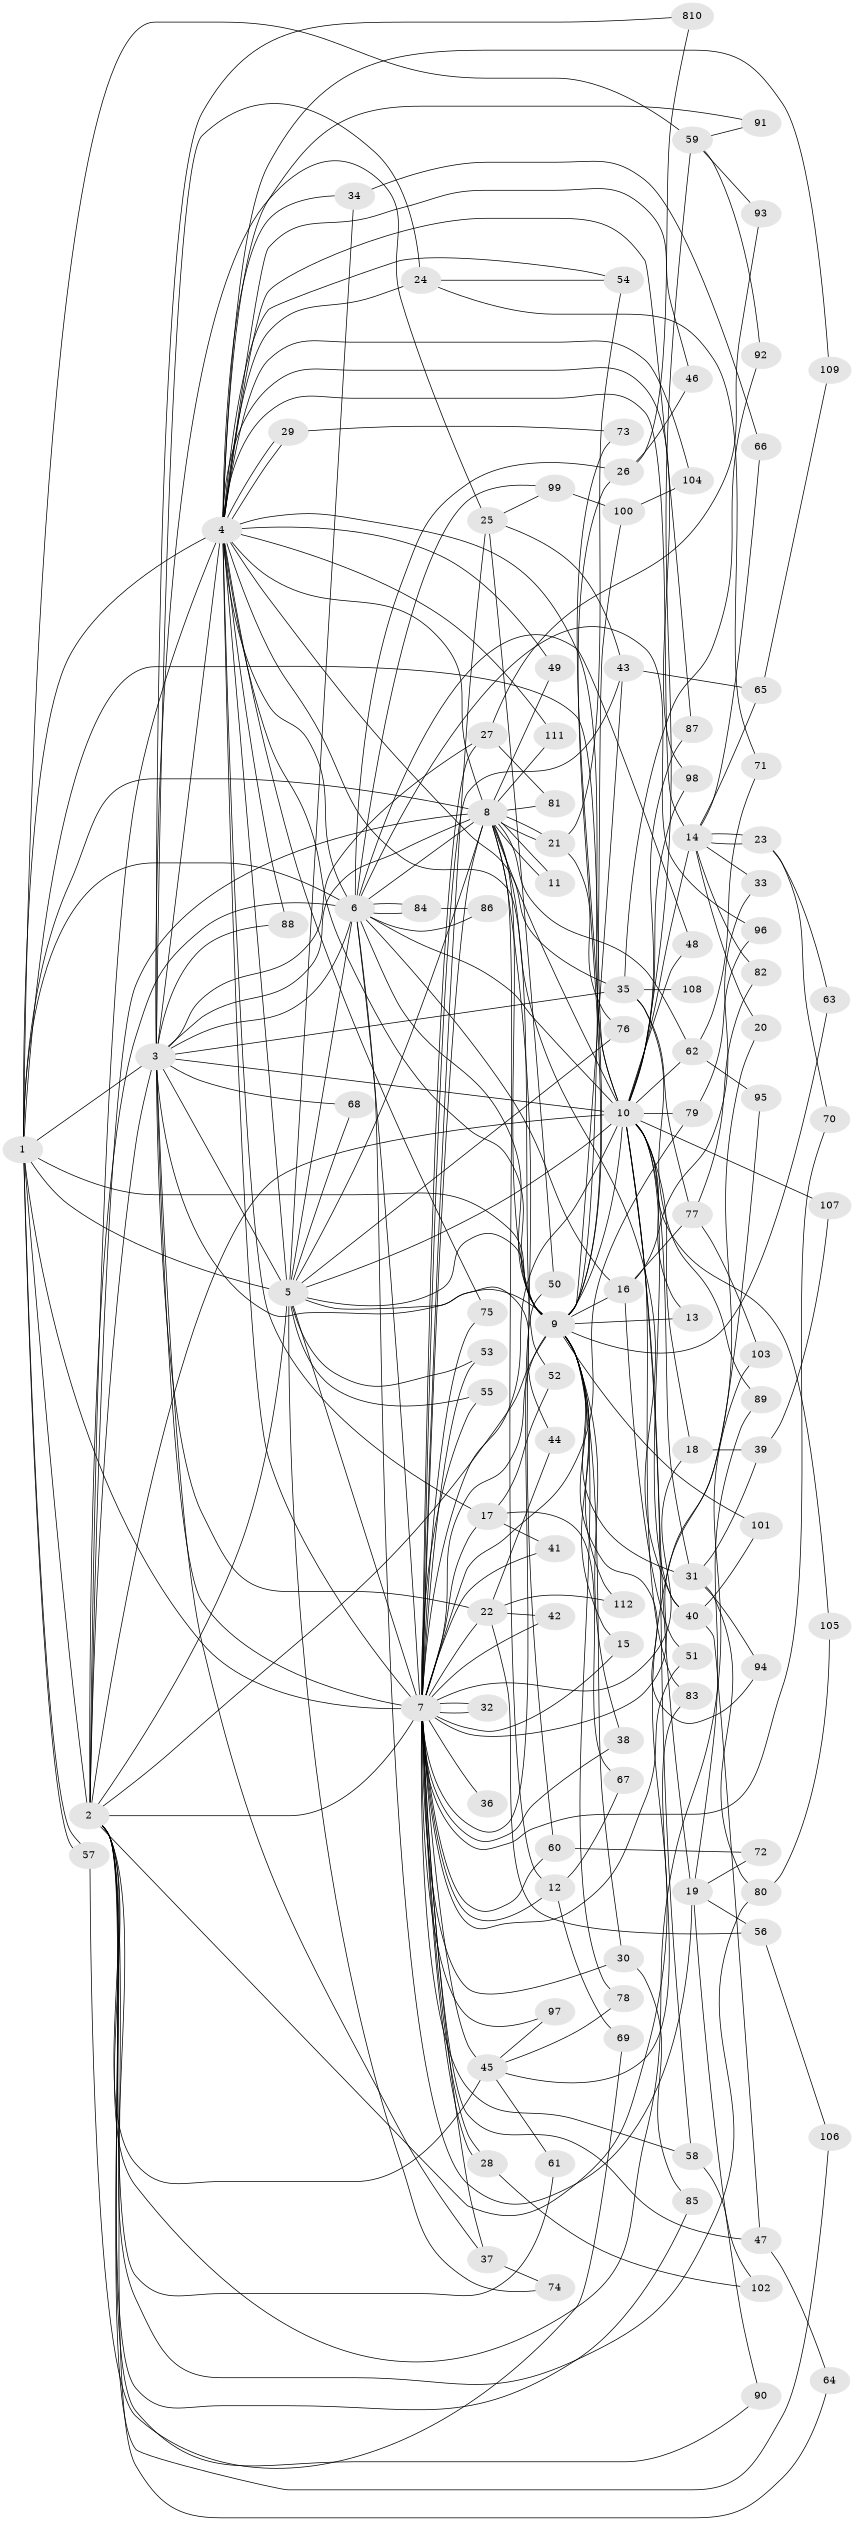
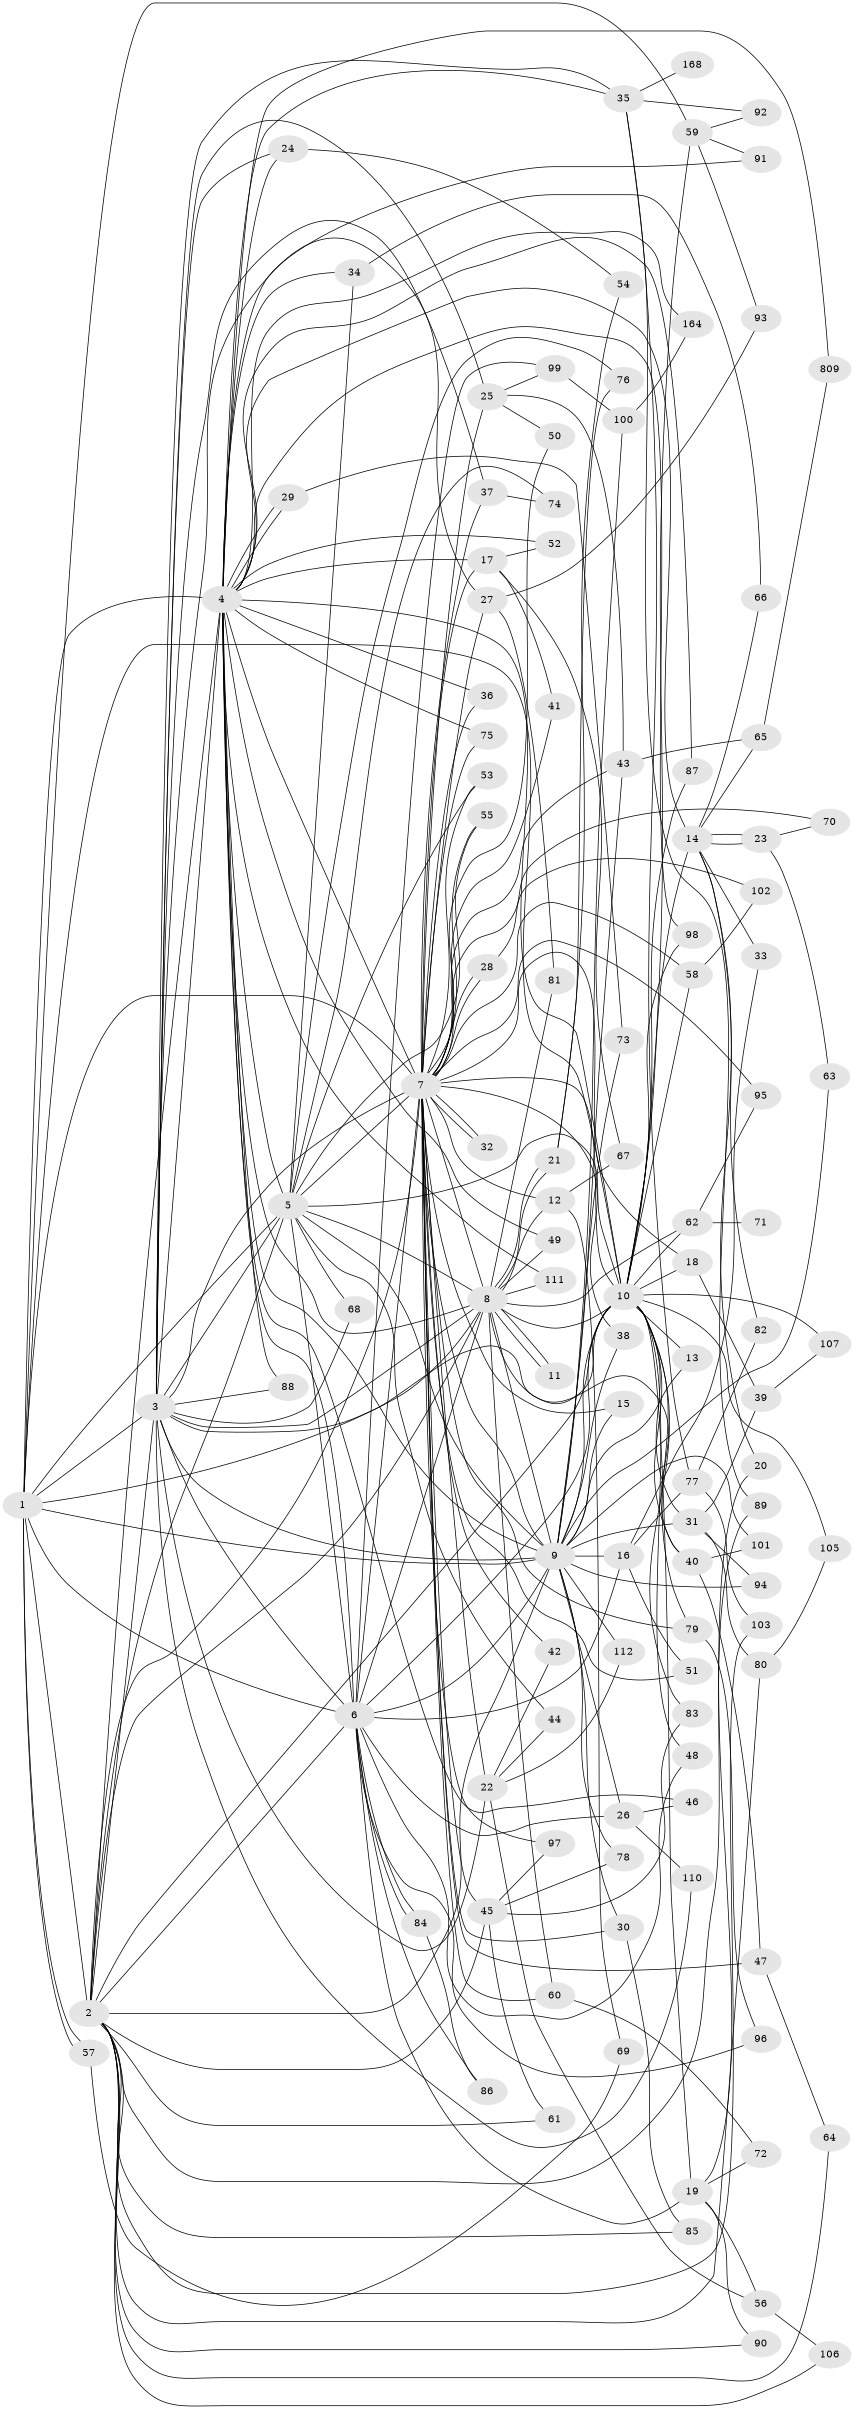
(693, 16) -> (693, 1878)
(330, 285) -> (360, 650)
(830, 370) -> (830, 369)
(730, 409) -> none
(693, 481) -> (693, 324)
(693, 990) -> (693, 65)
